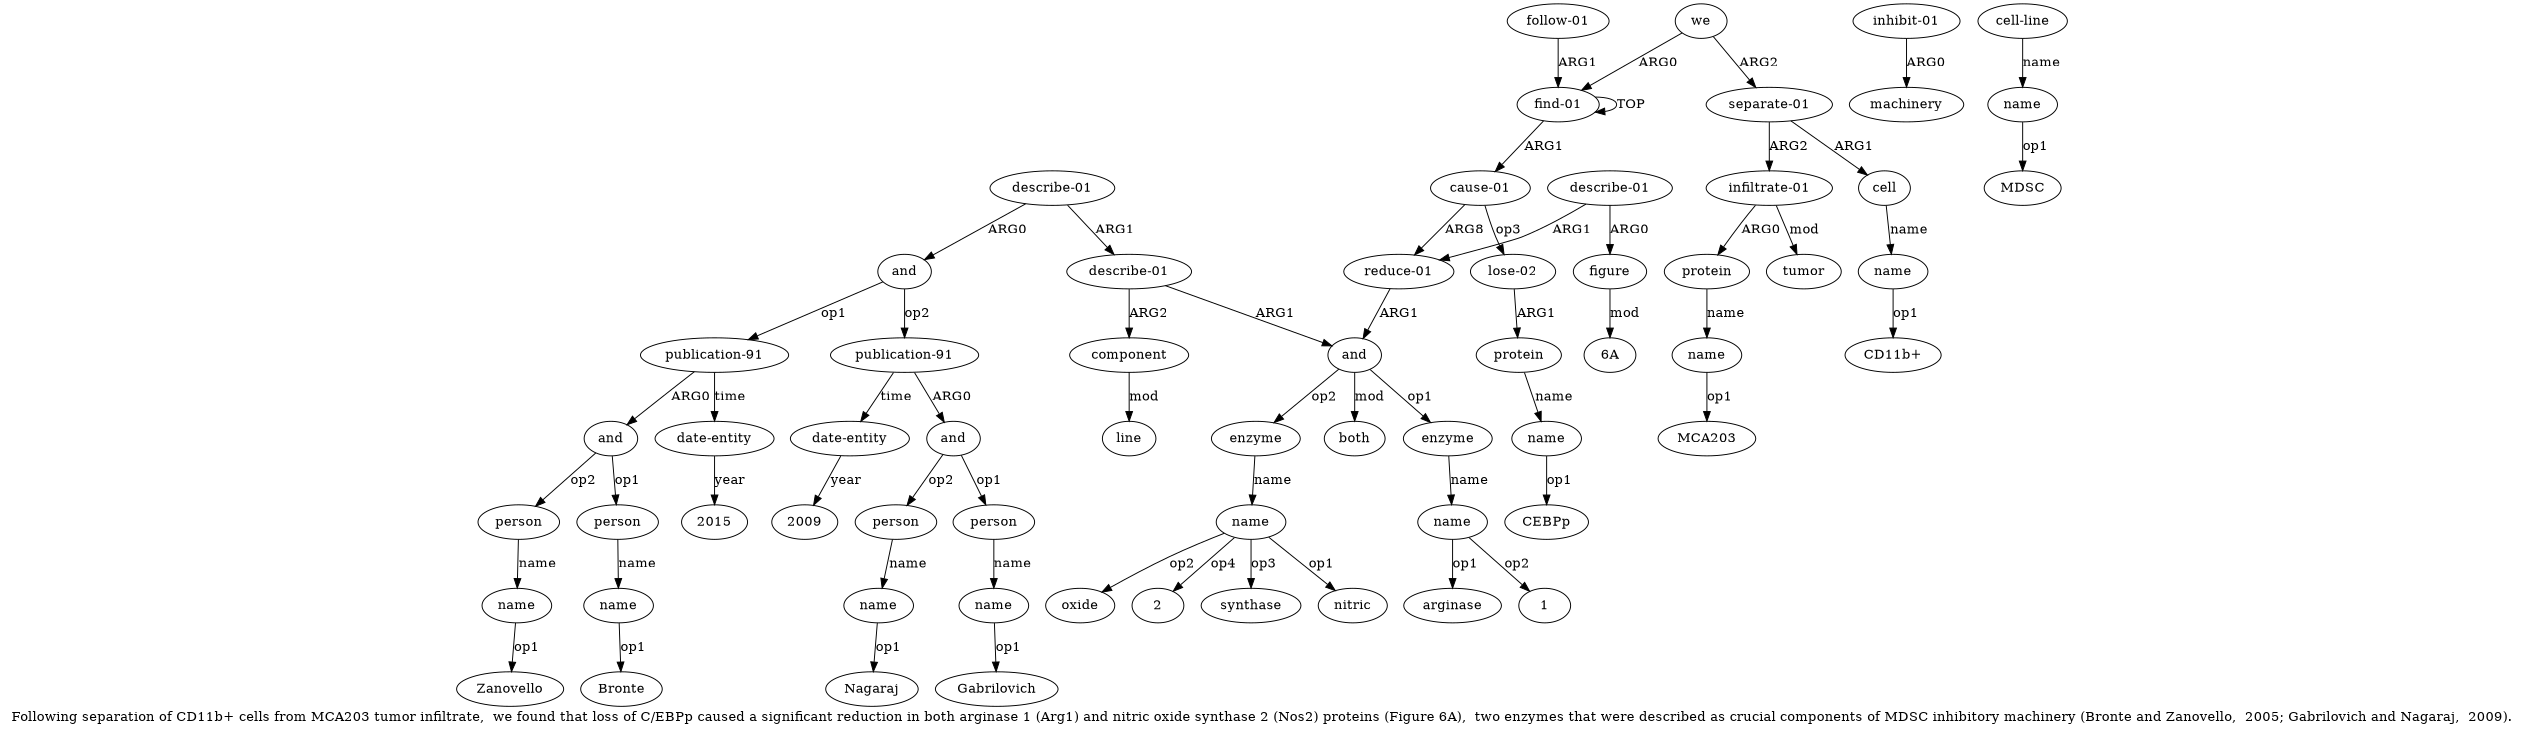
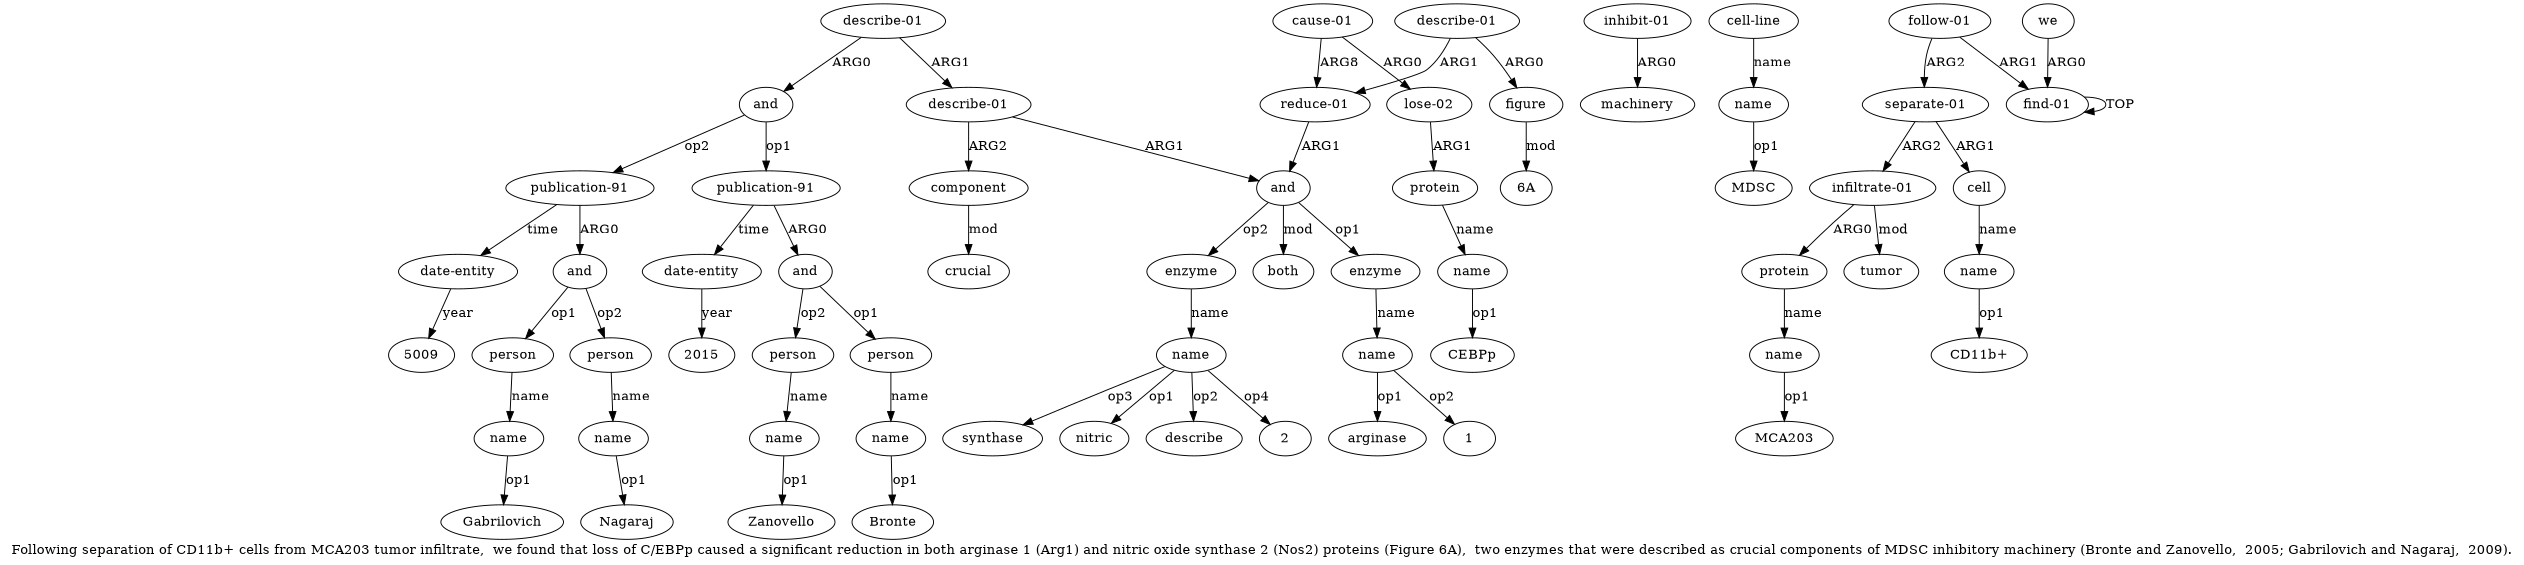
(1731, 58) -> (1926, 57)
(1523, 143) -> none
(1509, 230) -> (1403, 63)
(1129, 439) -> (969, 272)
(805, 522) -> (422, 355)
(1080, 606) -> (1194, 439)
